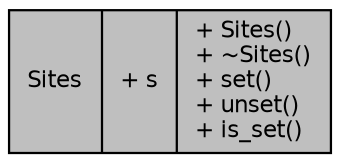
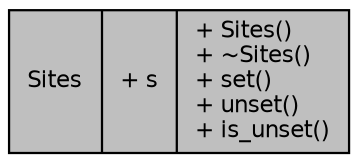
(249, 130) -> (263, 130)
